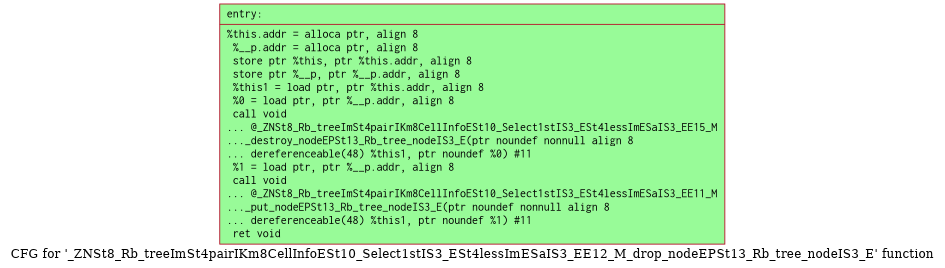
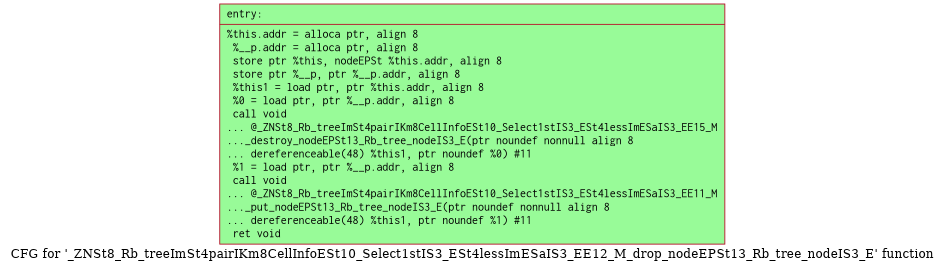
(350, 61) -> (365, 61)
